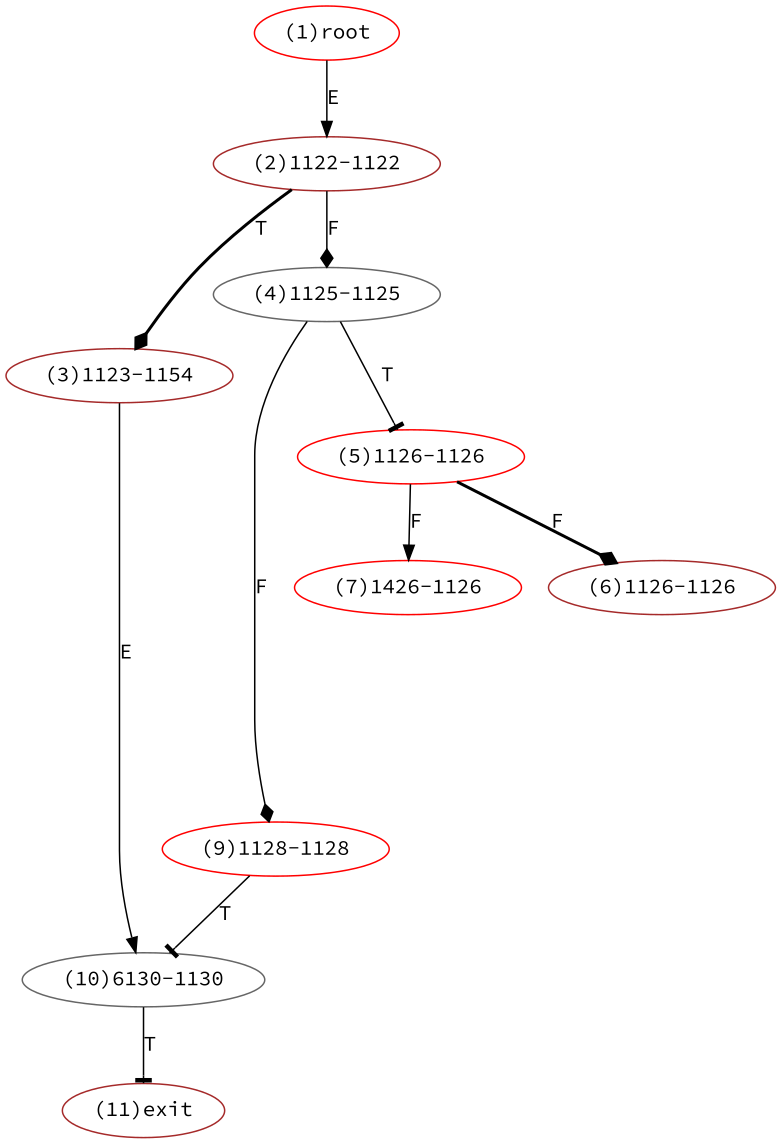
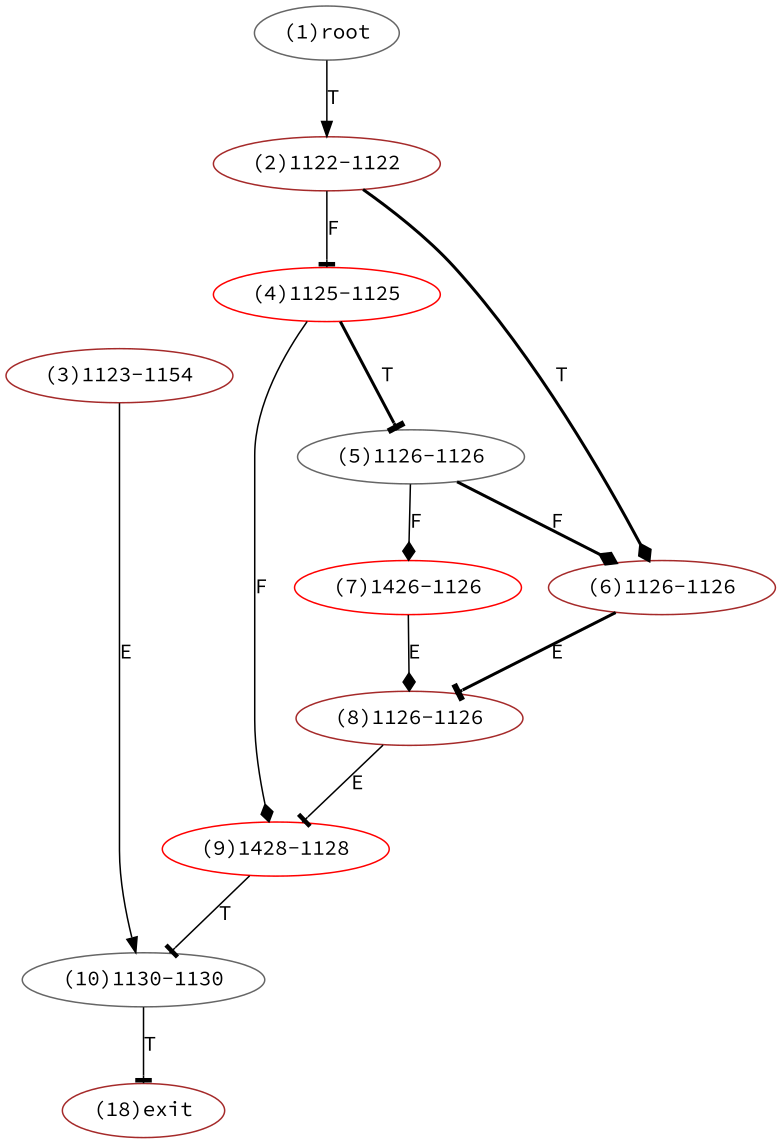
(327, 33) -> (327, 33)
(334, 98) -> (334, 98)
(327, 225) -> (327, 225)
(212, 255) -> (521, 351)
(327, 295) -> (327, 295)
(367, 372) -> (367, 372)
(411, 457) -> (411, 457)
(410, 515) -> (410, 515)
none -> (410, 718)
(276, 849) -> (276, 849)
(144, 980) -> (144, 980)
(144, 1111) -> (144, 1111)
